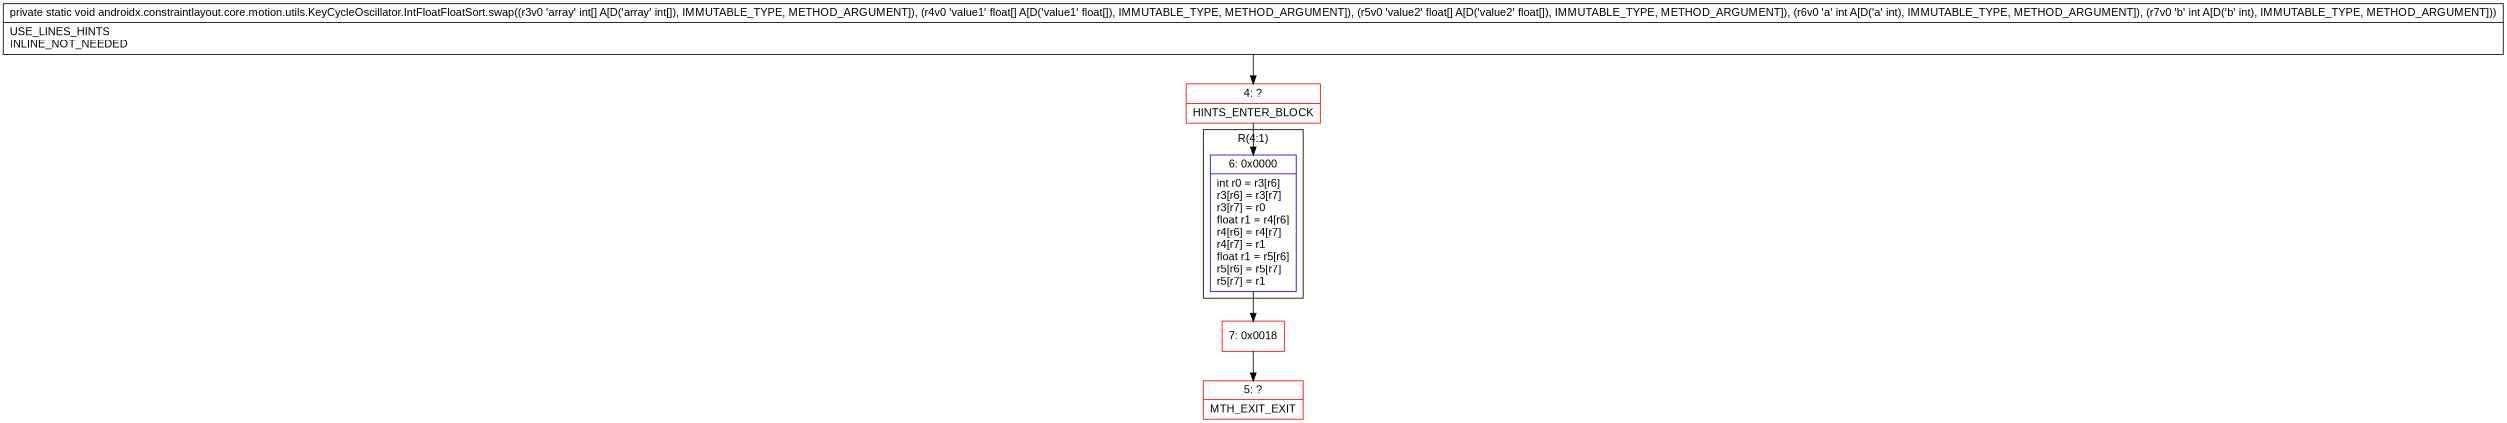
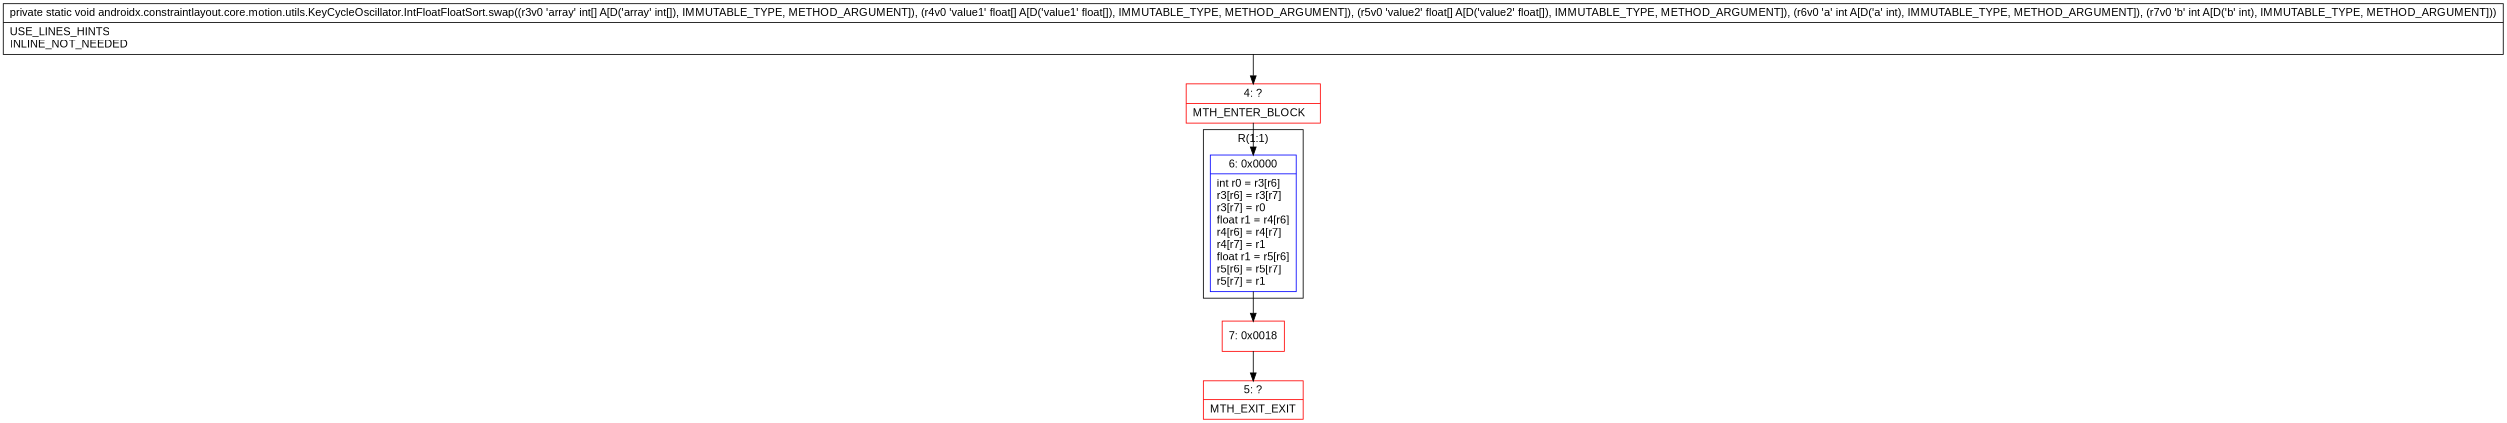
(1253, 113) -> (1249, 113)
(1253, 139) -> (1253, 139)
